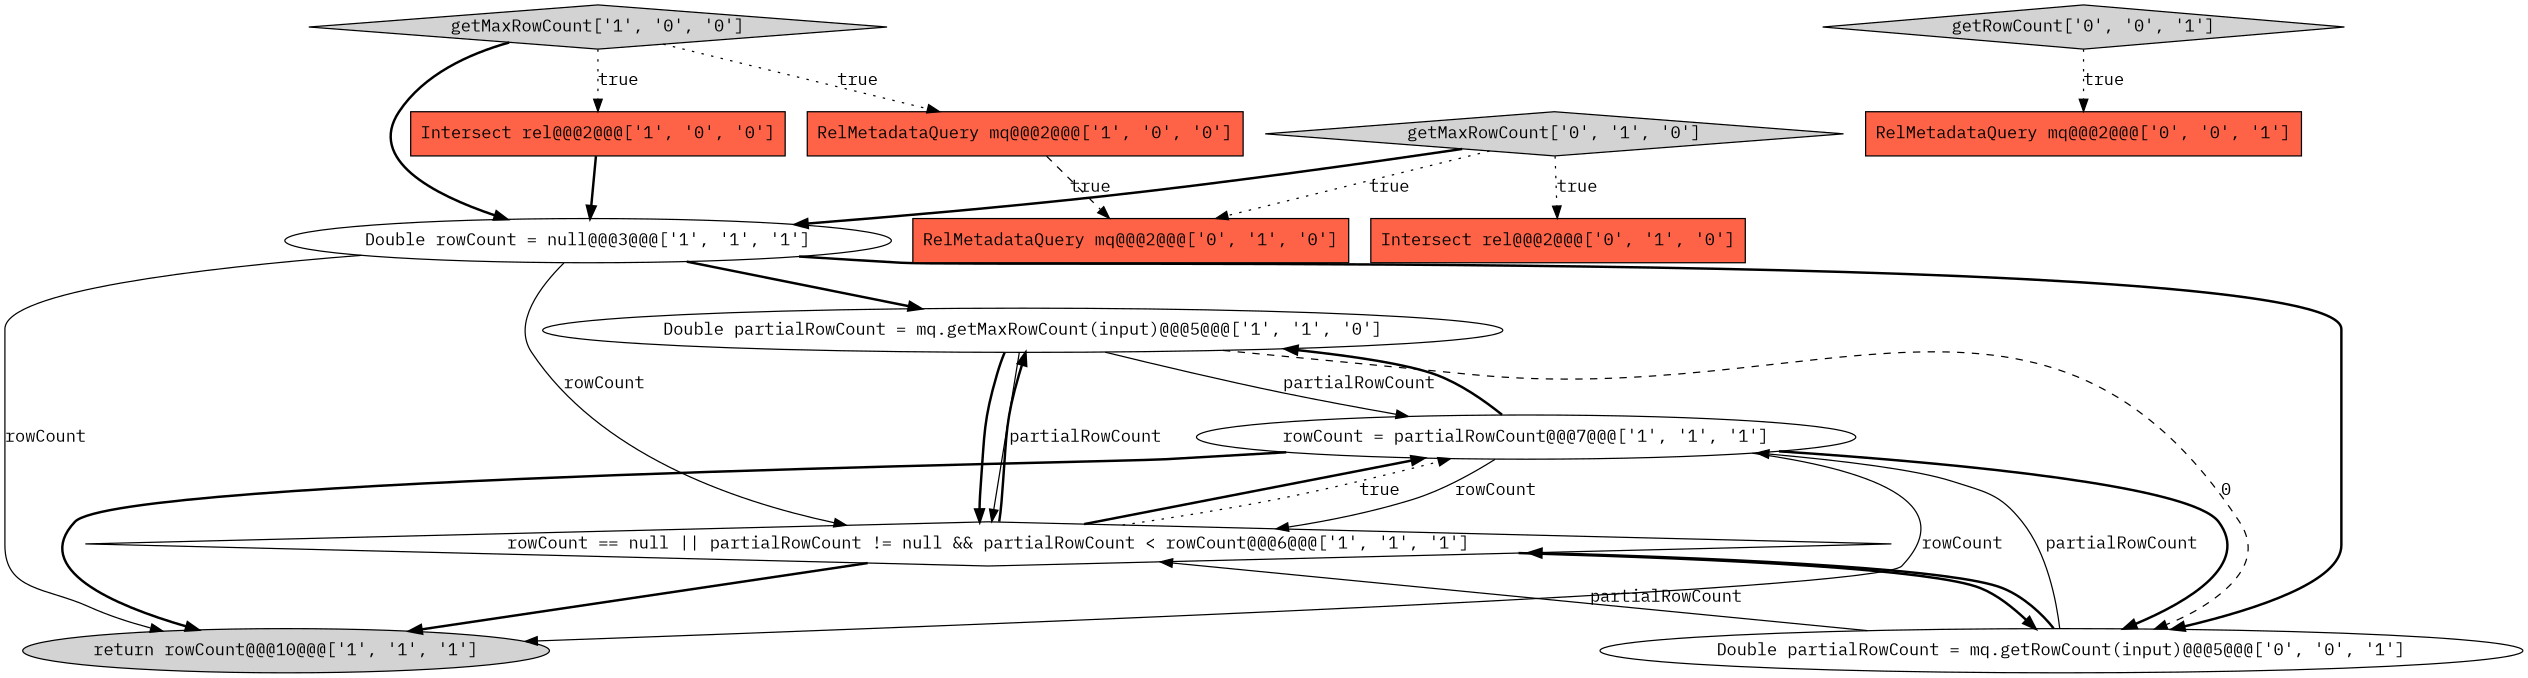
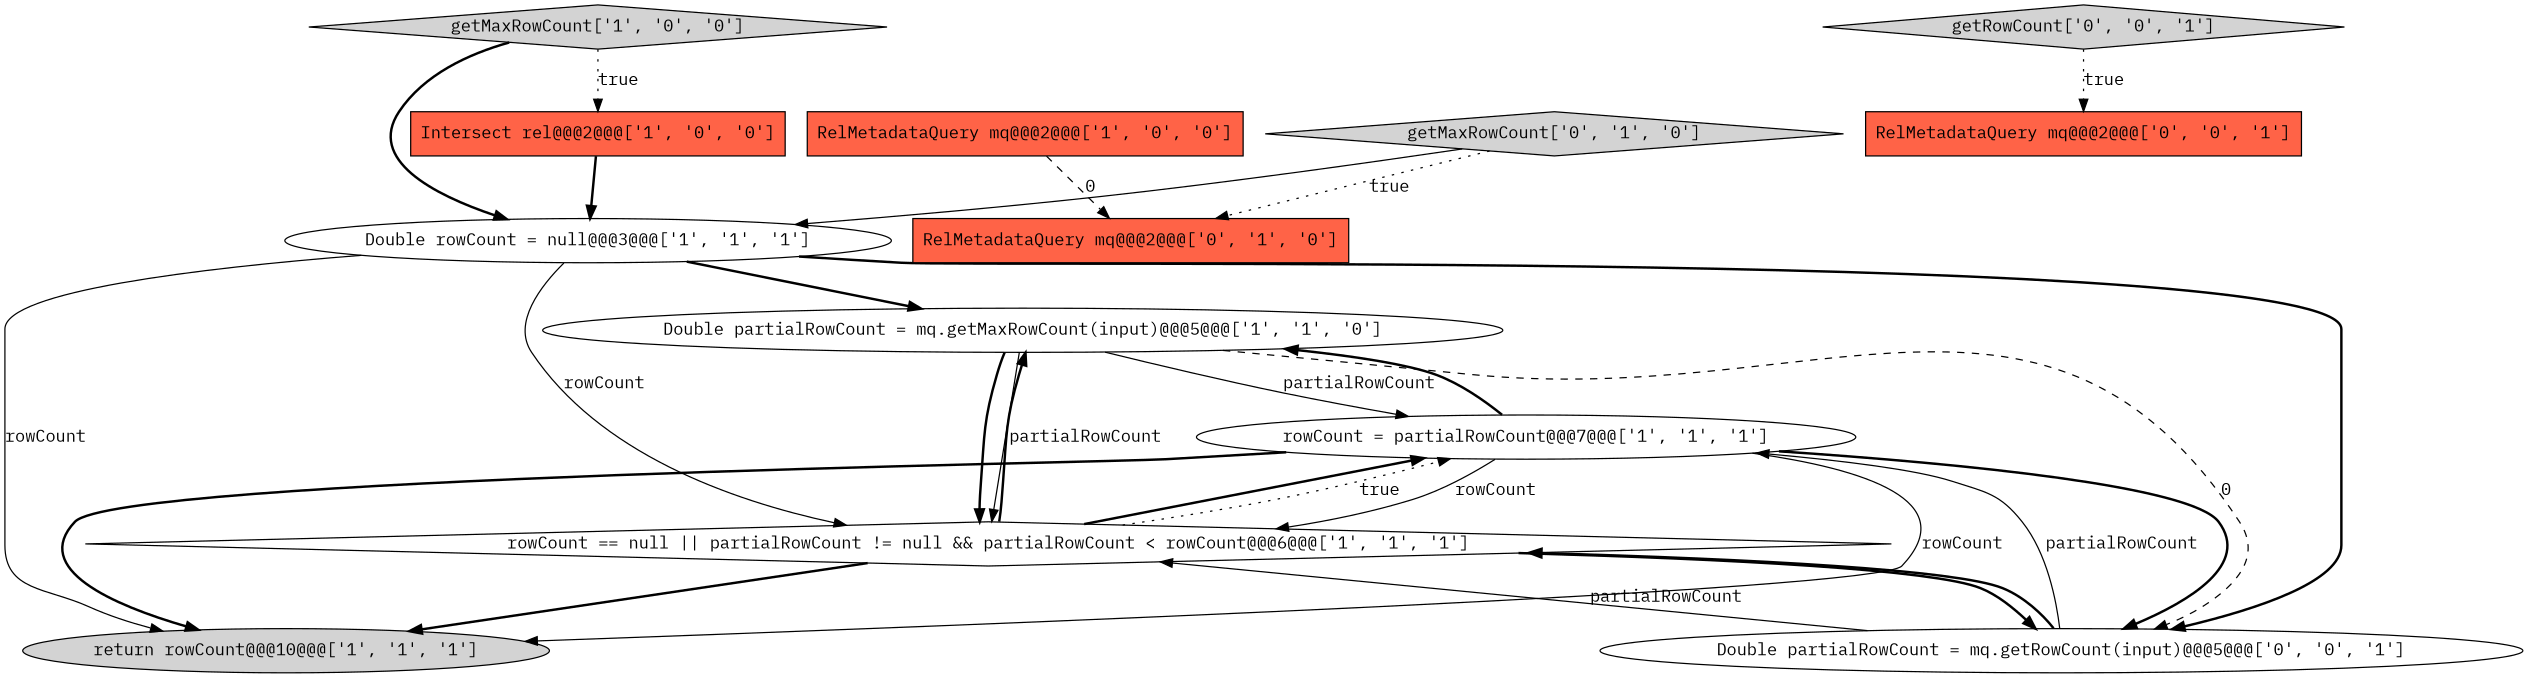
(795, 76) -> none
(1091, 187) -> (1091, 187)
(1136, 193) -> (1136, 193)
(1558, 241) -> none
